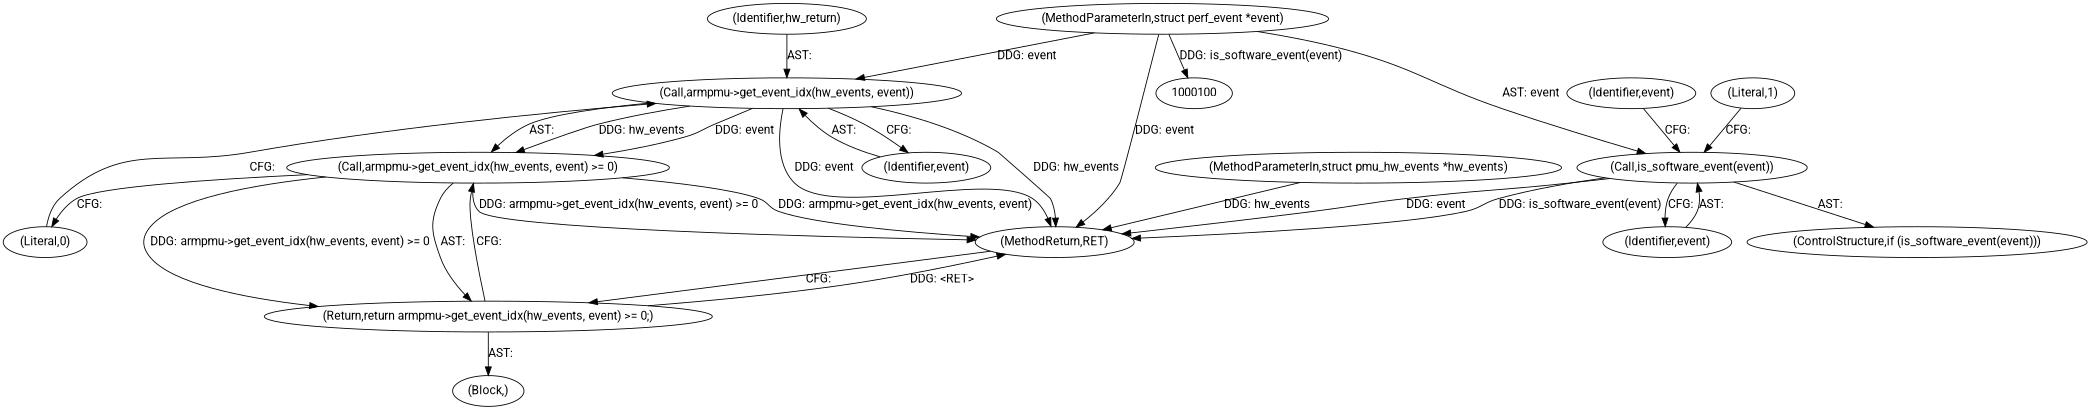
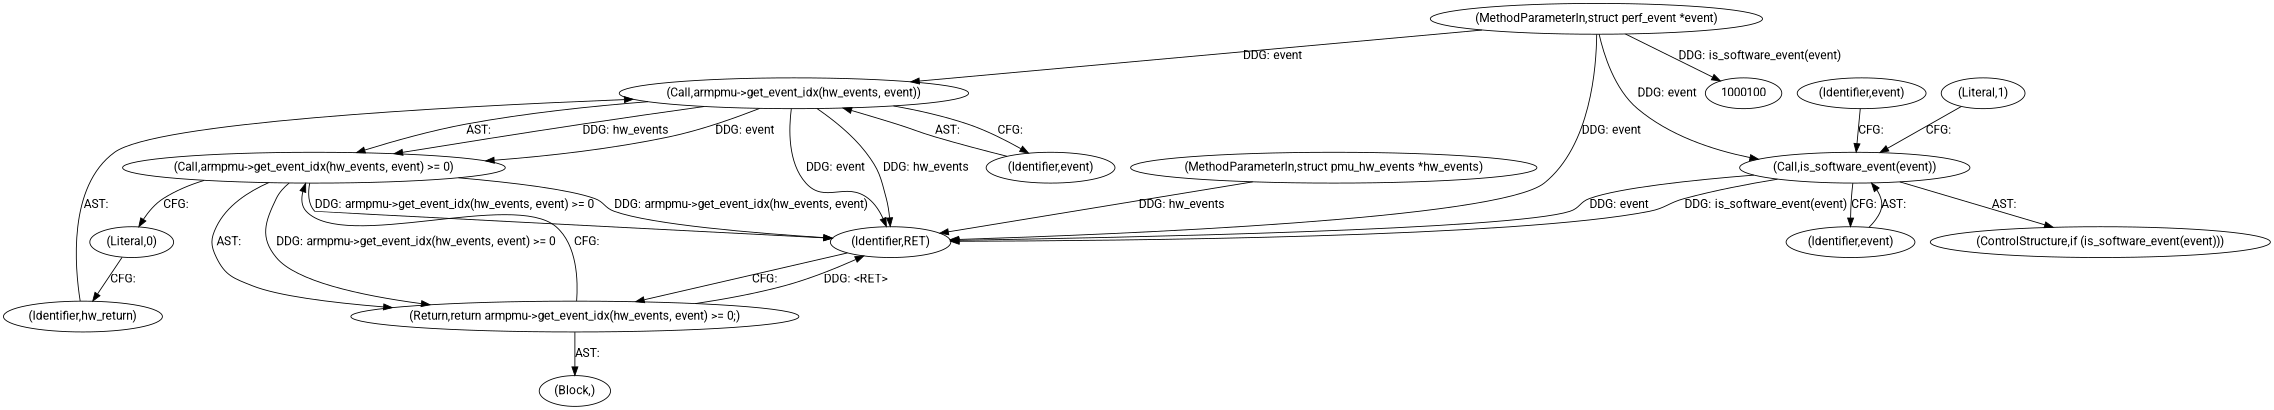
(1531, 93) -> (1667, 93)
(333, 139) -> (110, 276)
(1055, 242) -> (891, 242)
